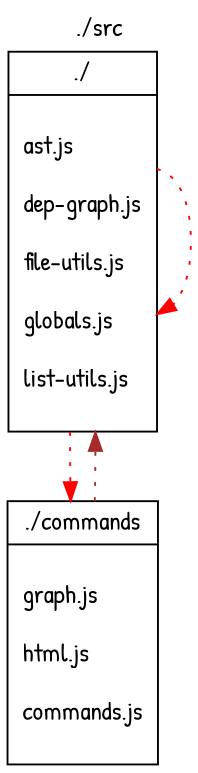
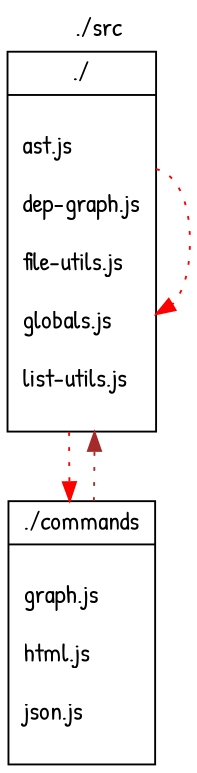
(83, 712) -> (54, 712)
